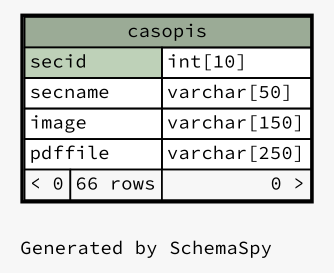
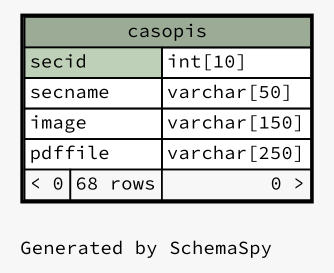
(116, 184) -> (116, 184)
